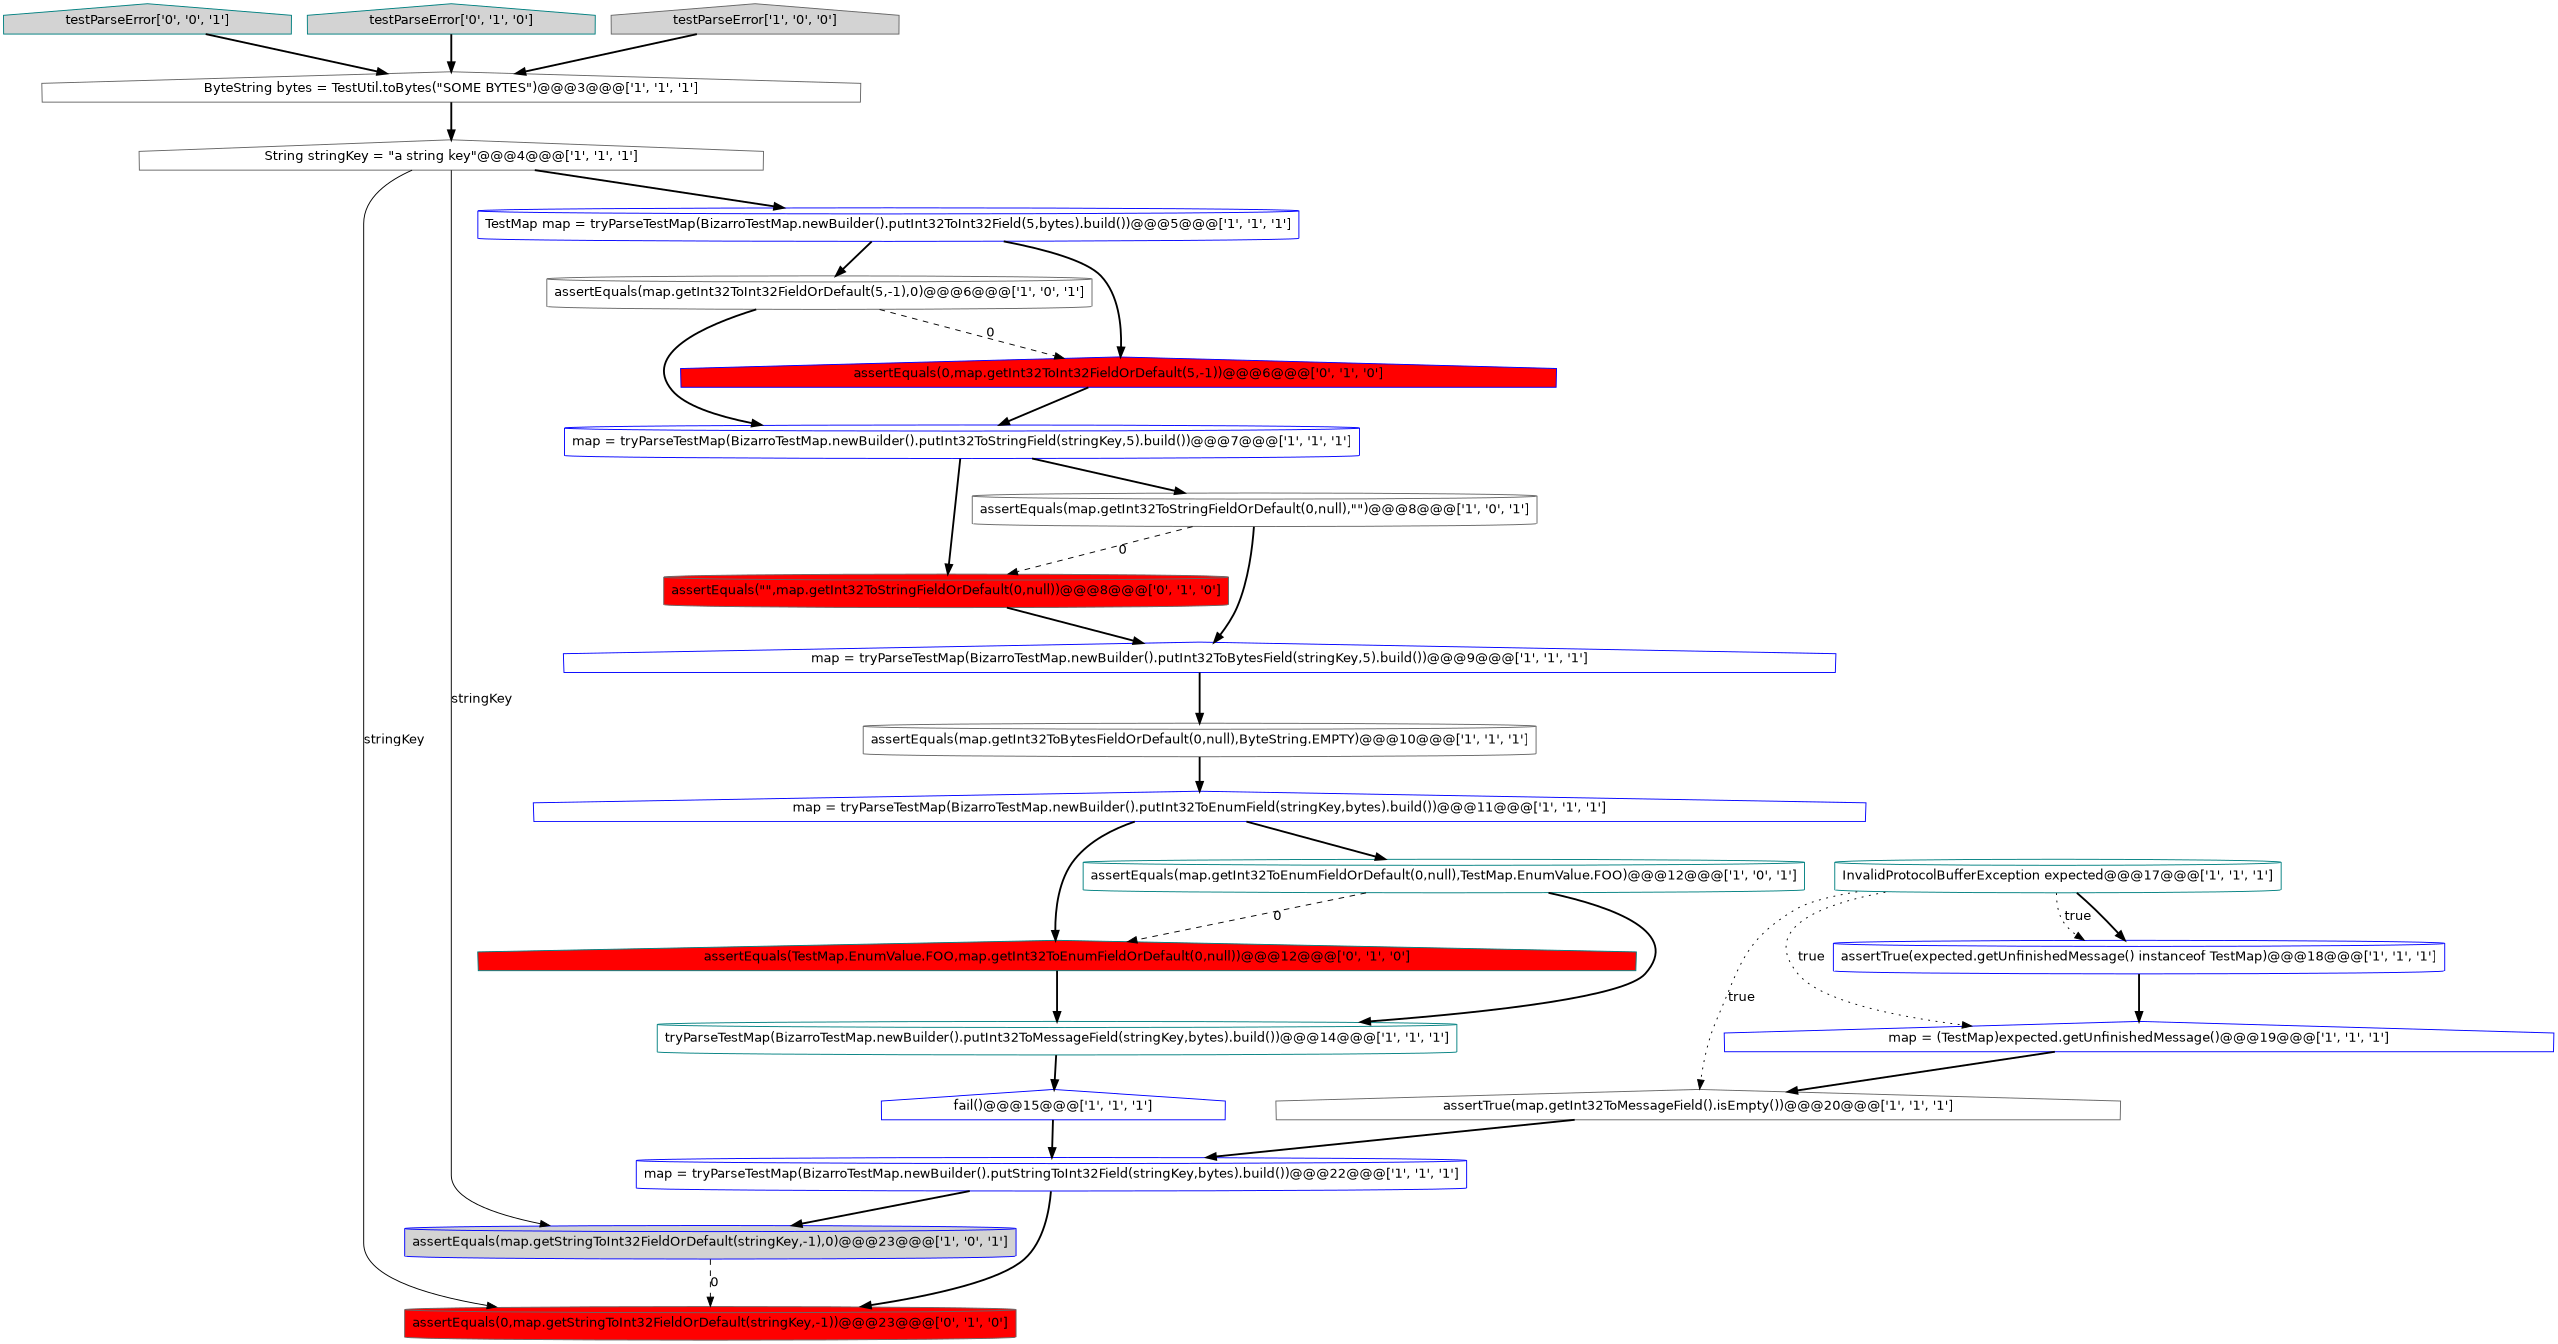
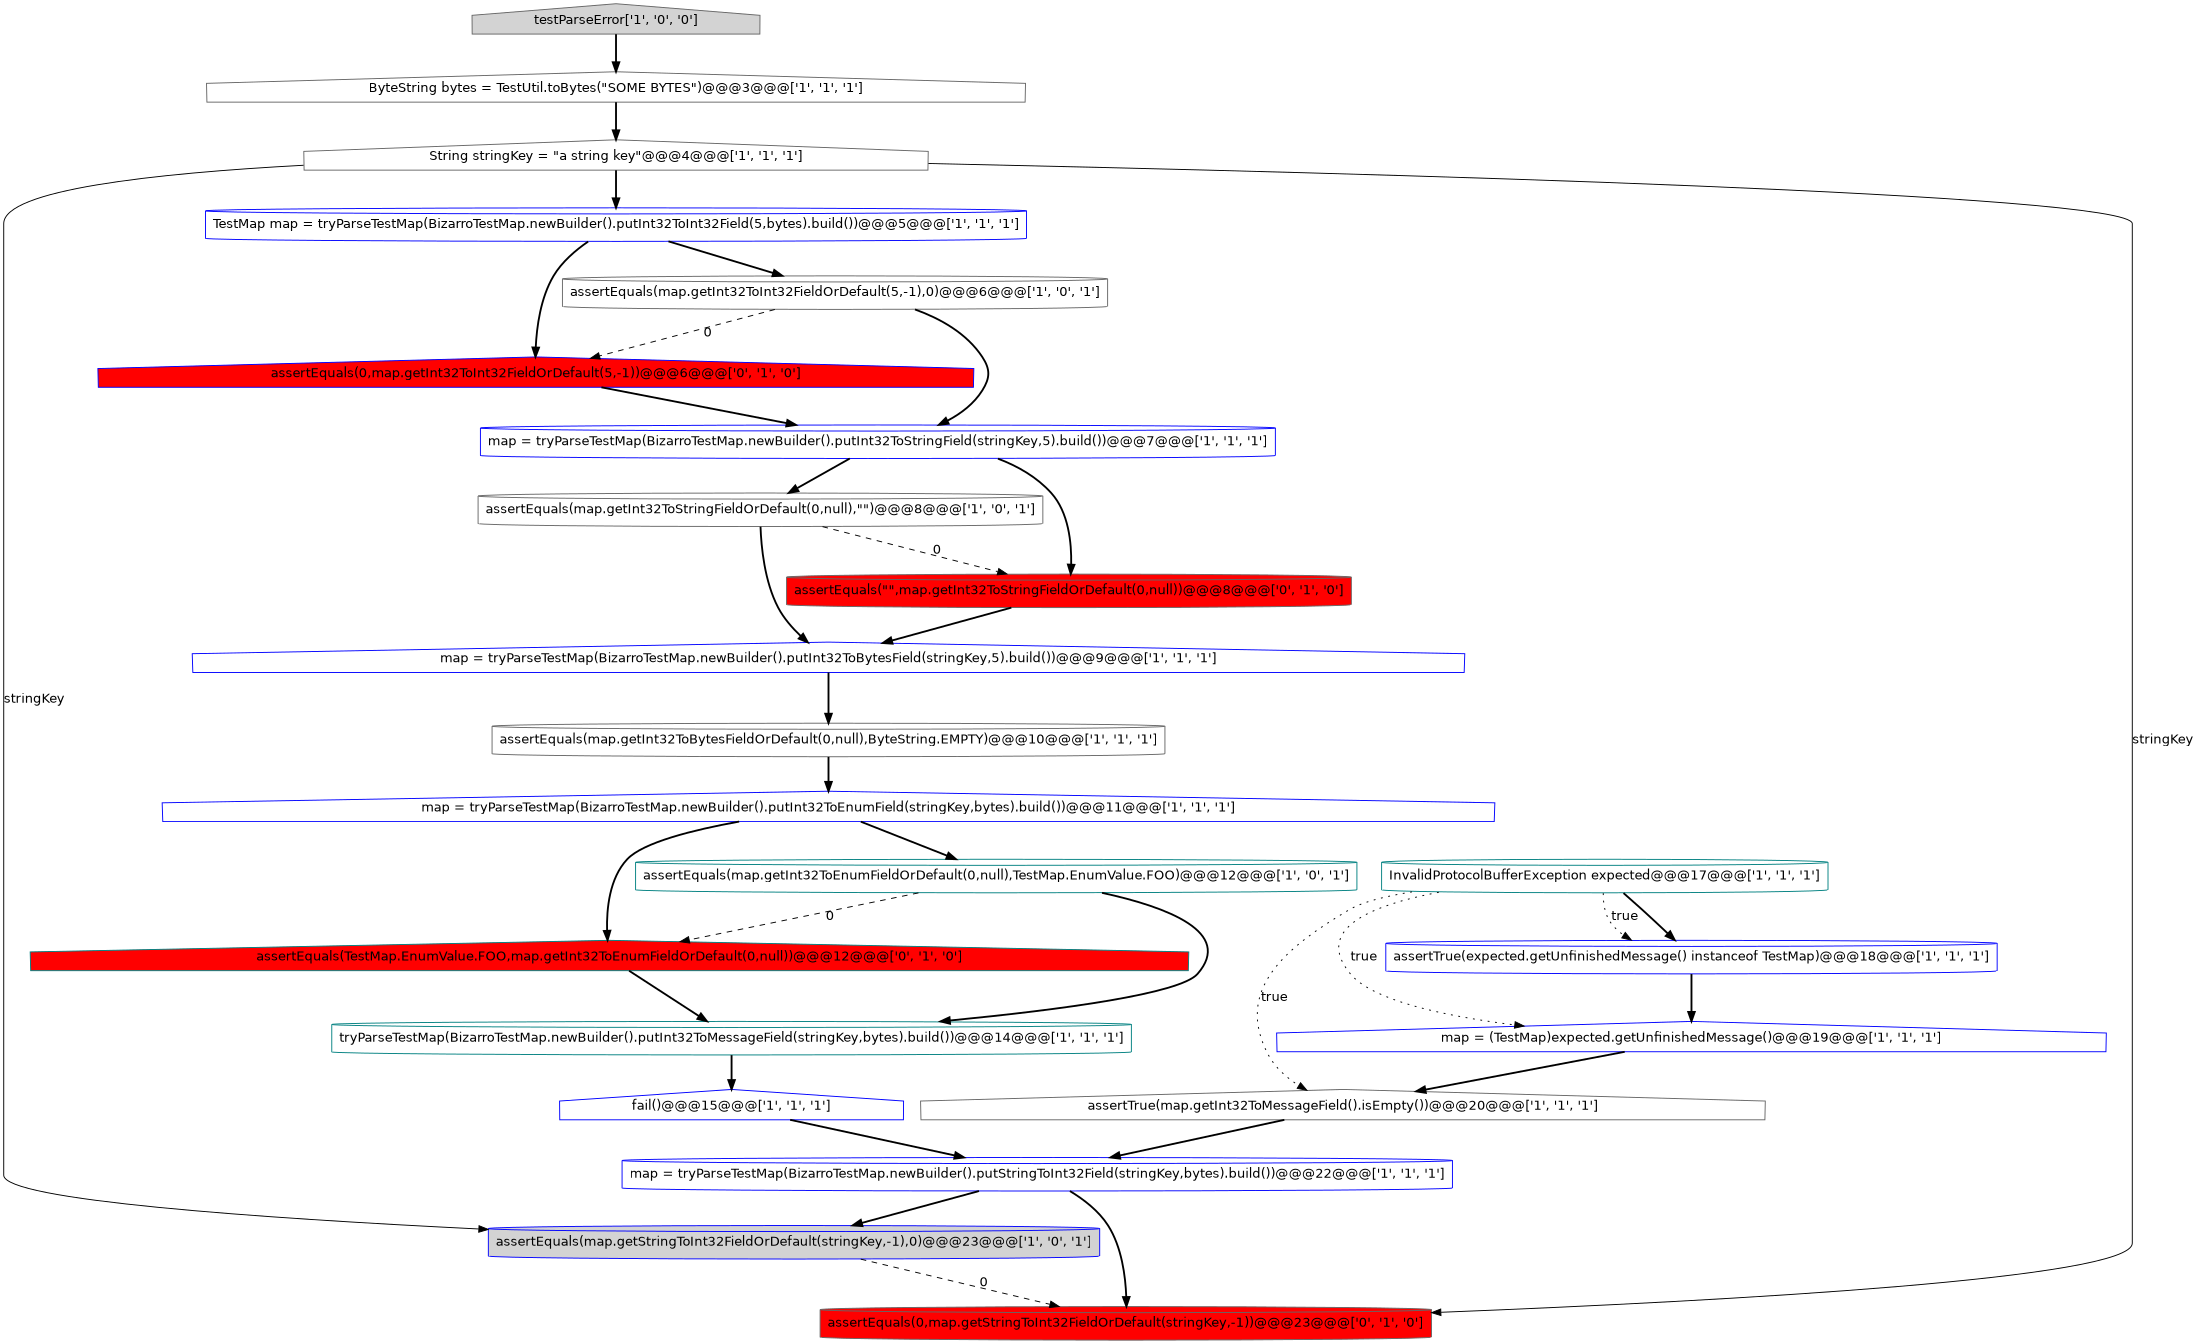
(147, 21) -> none
(451, 21) -> none
